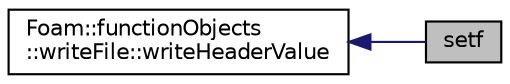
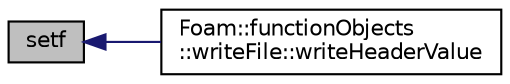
(398, 42) -> (133, 42)
